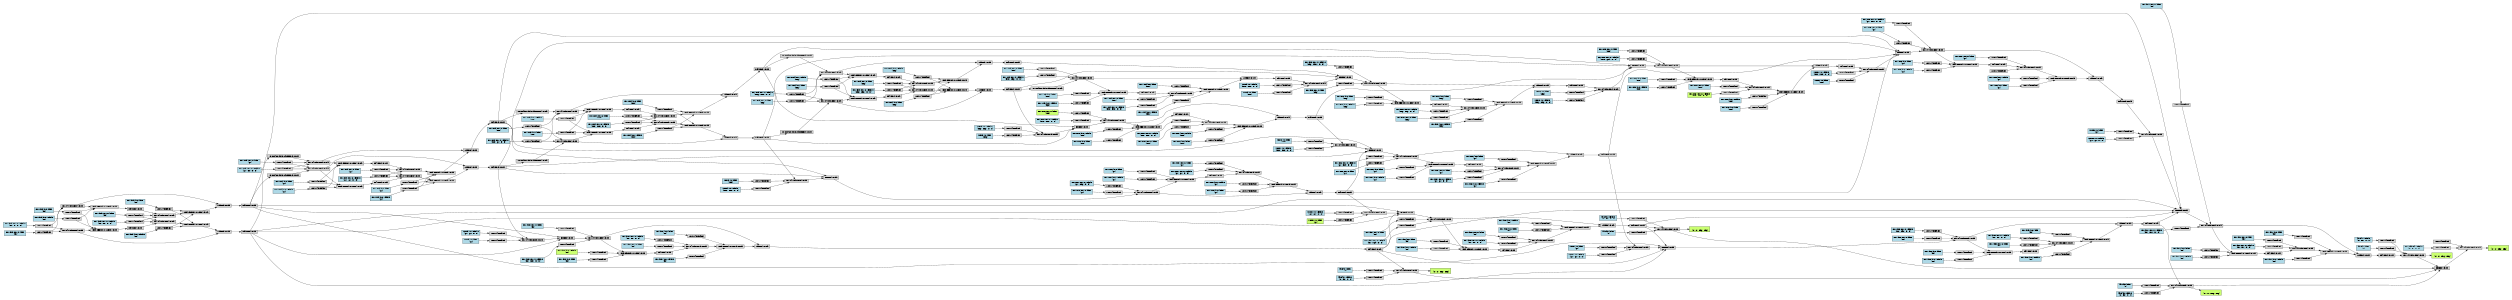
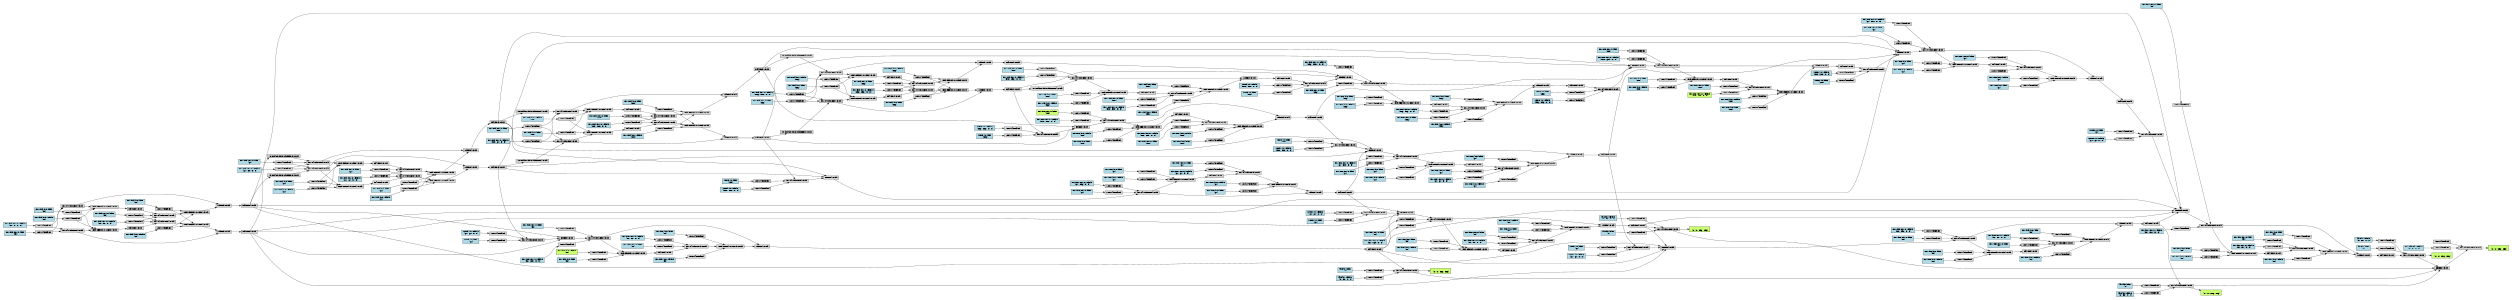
(1315, 221) -> (1315, 221)
